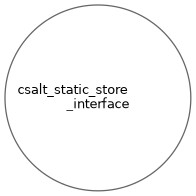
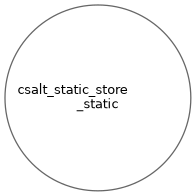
(98, 98) -> (98, 98)
